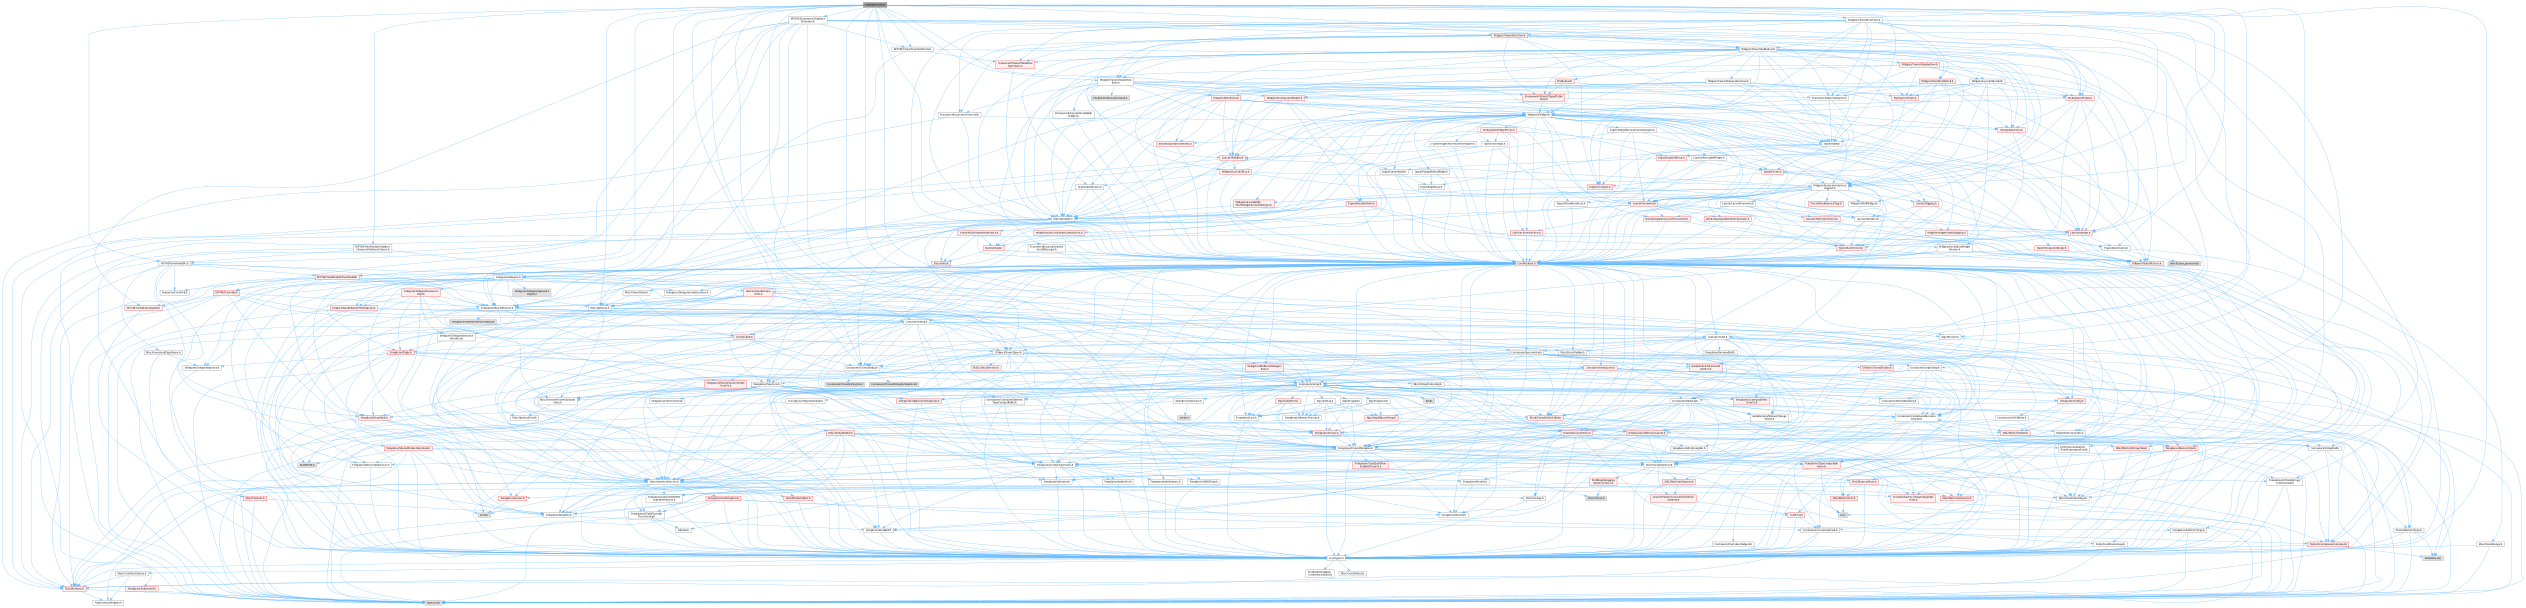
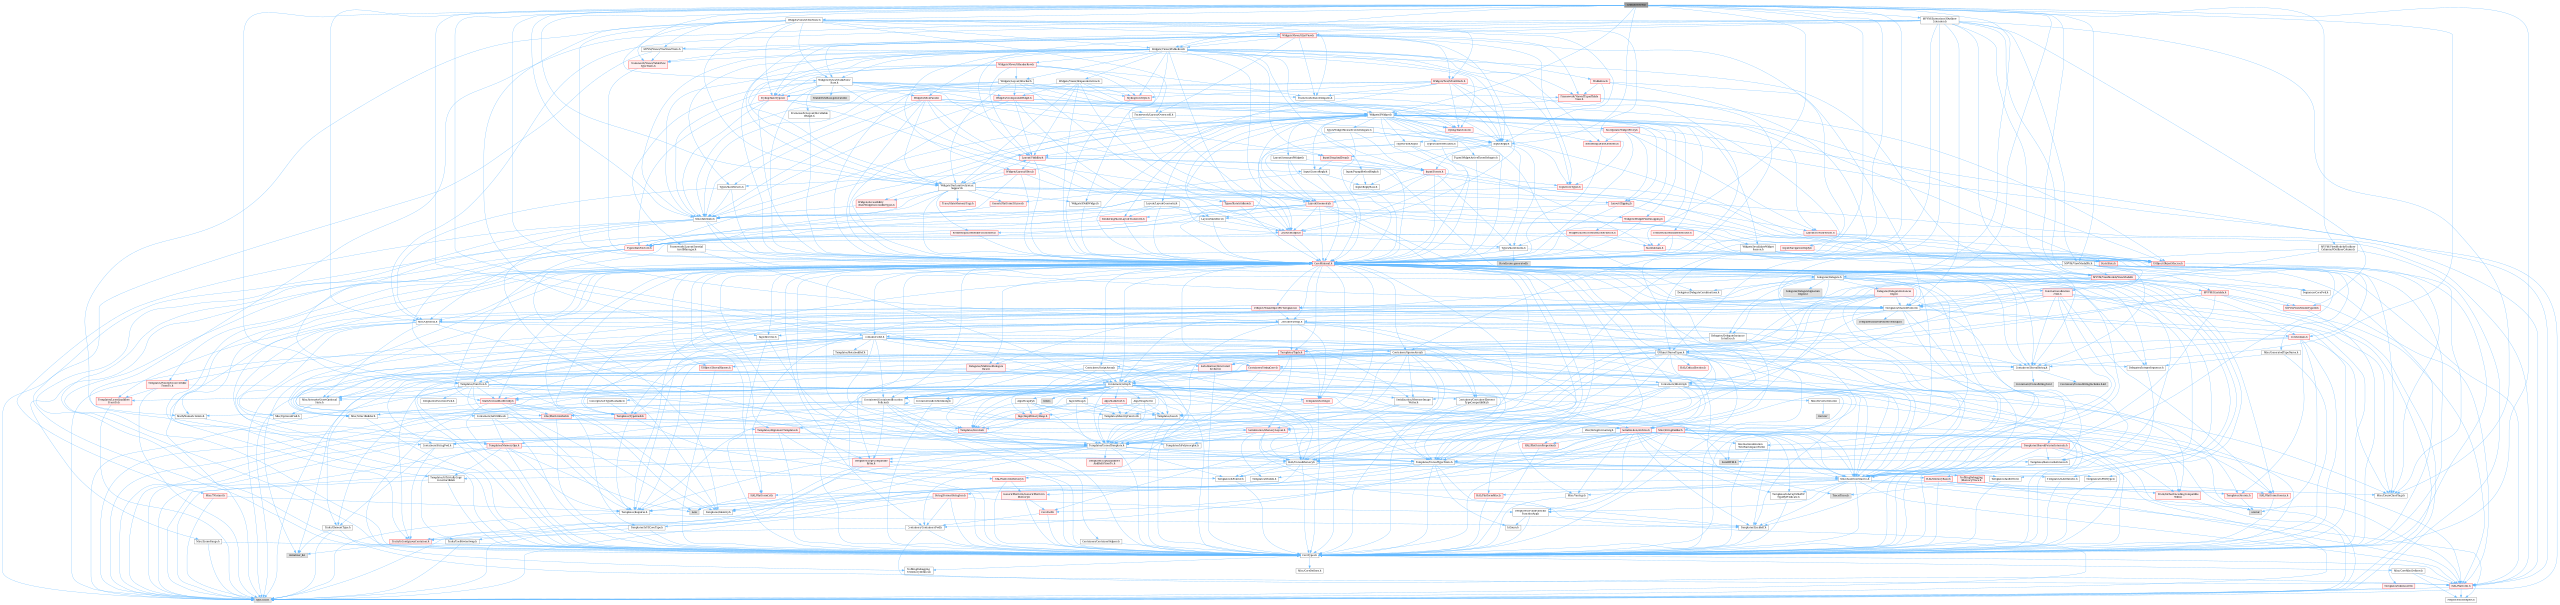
(1739, 193) -> none
(1685, 259) -> (889, 253)
(636, 293) -> none
none -> (2043, 329)
(1564, 386) -> (430, 409)
(981, 549) -> (489, 558)
